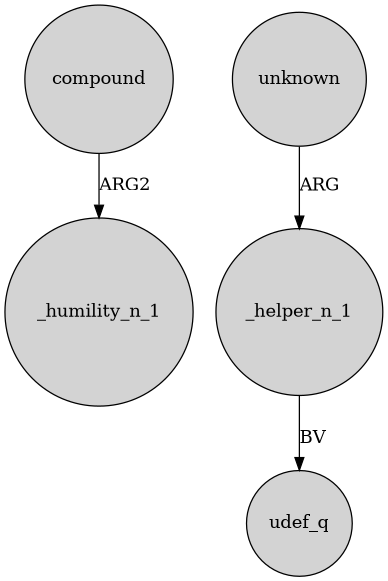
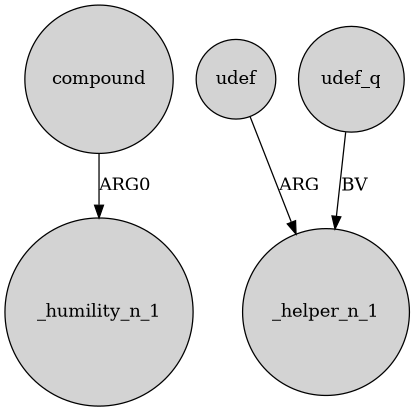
(299, 79) -> (236, 79)
(125, 186) -> (125, 186)
(299, 427) -> (341, 174)
